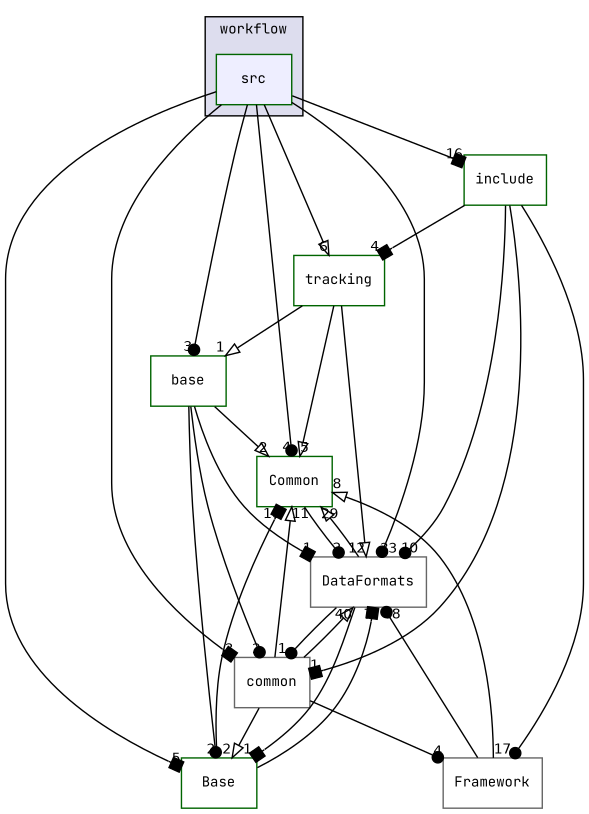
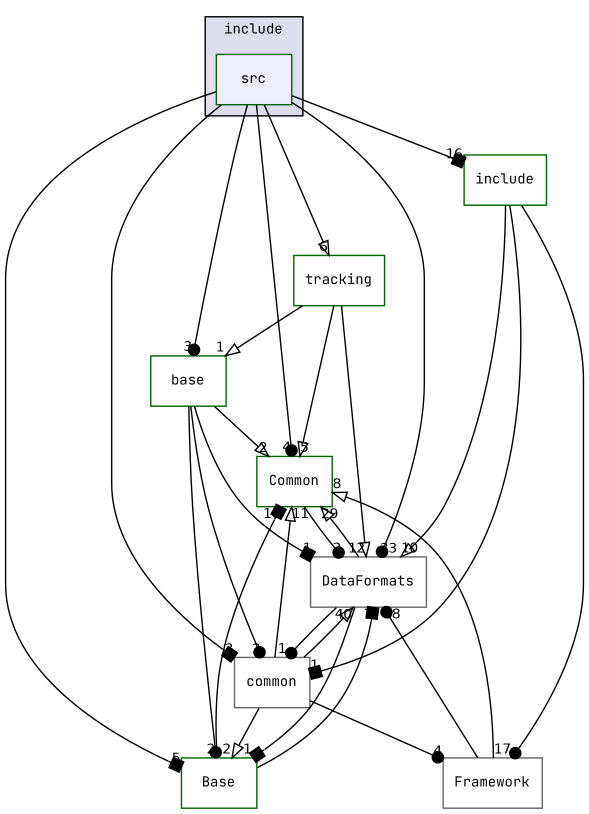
(254, 30) -> (254, 30)
(429, 227) -> none
(486, 387) -> (486, 387)
